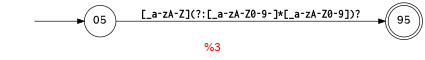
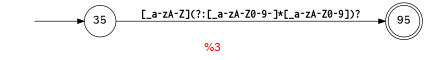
(100, 21) -> (100, 21)
